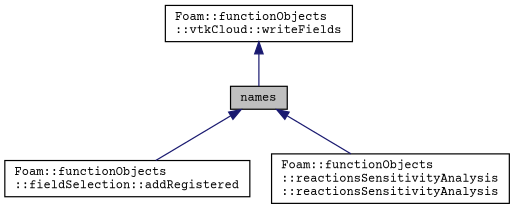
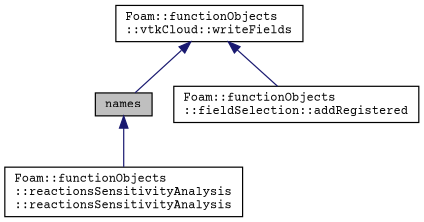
(193, 138) -> (257, 68)
